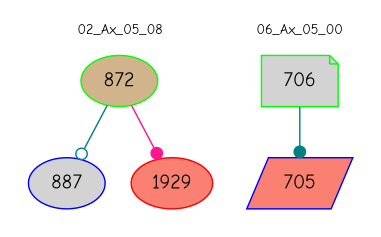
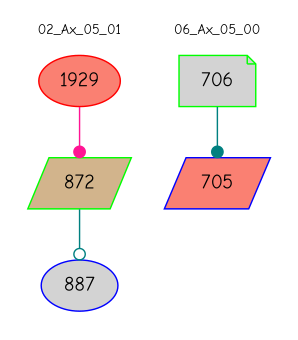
(121, 31) -> (80, 31)
(119, 81) -> (80, 183)
(143, 127) -> (80, 127)
